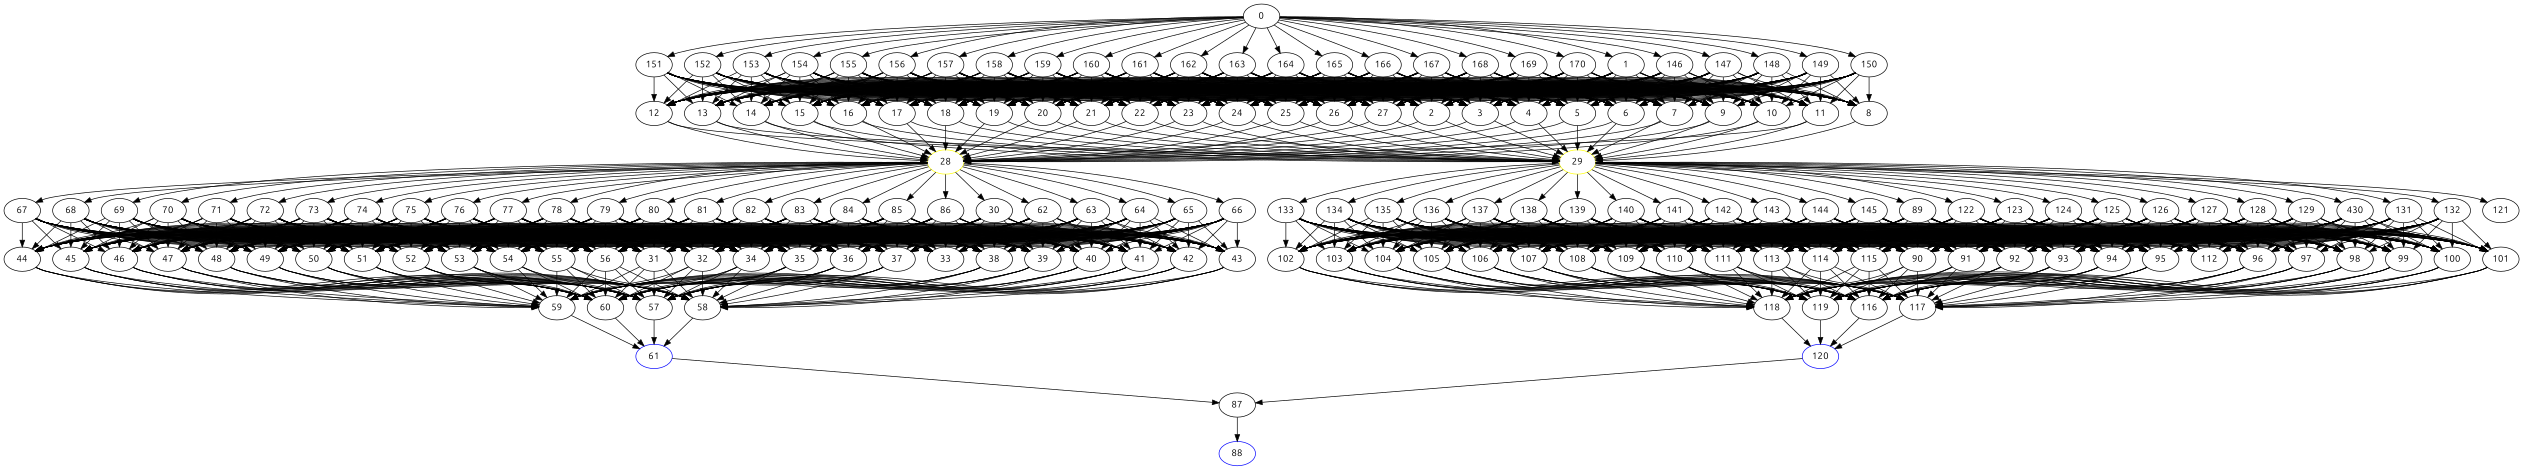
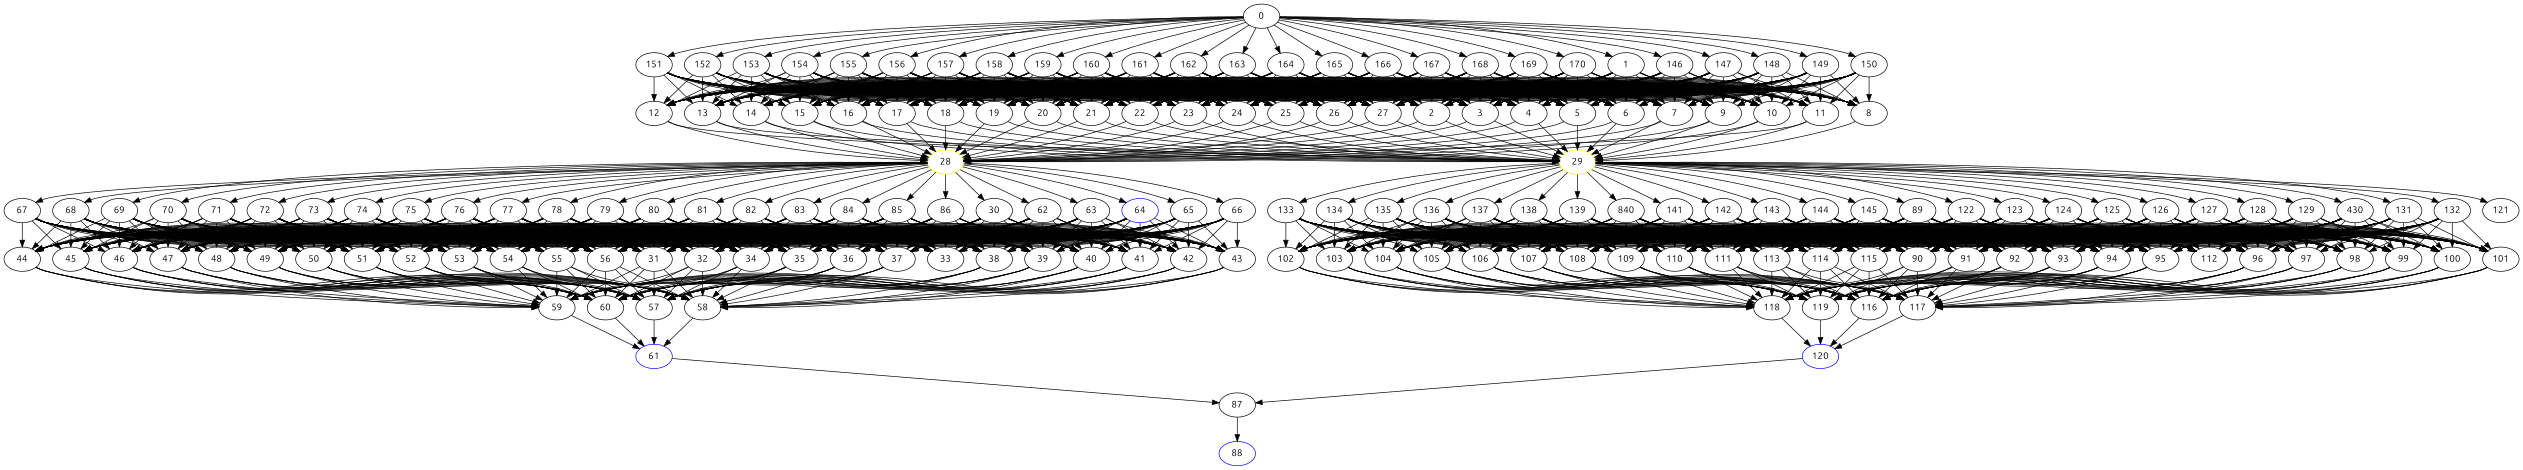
(1140, 211) -> (1140, 211)
(1626, 211) -> (1626, 211)
